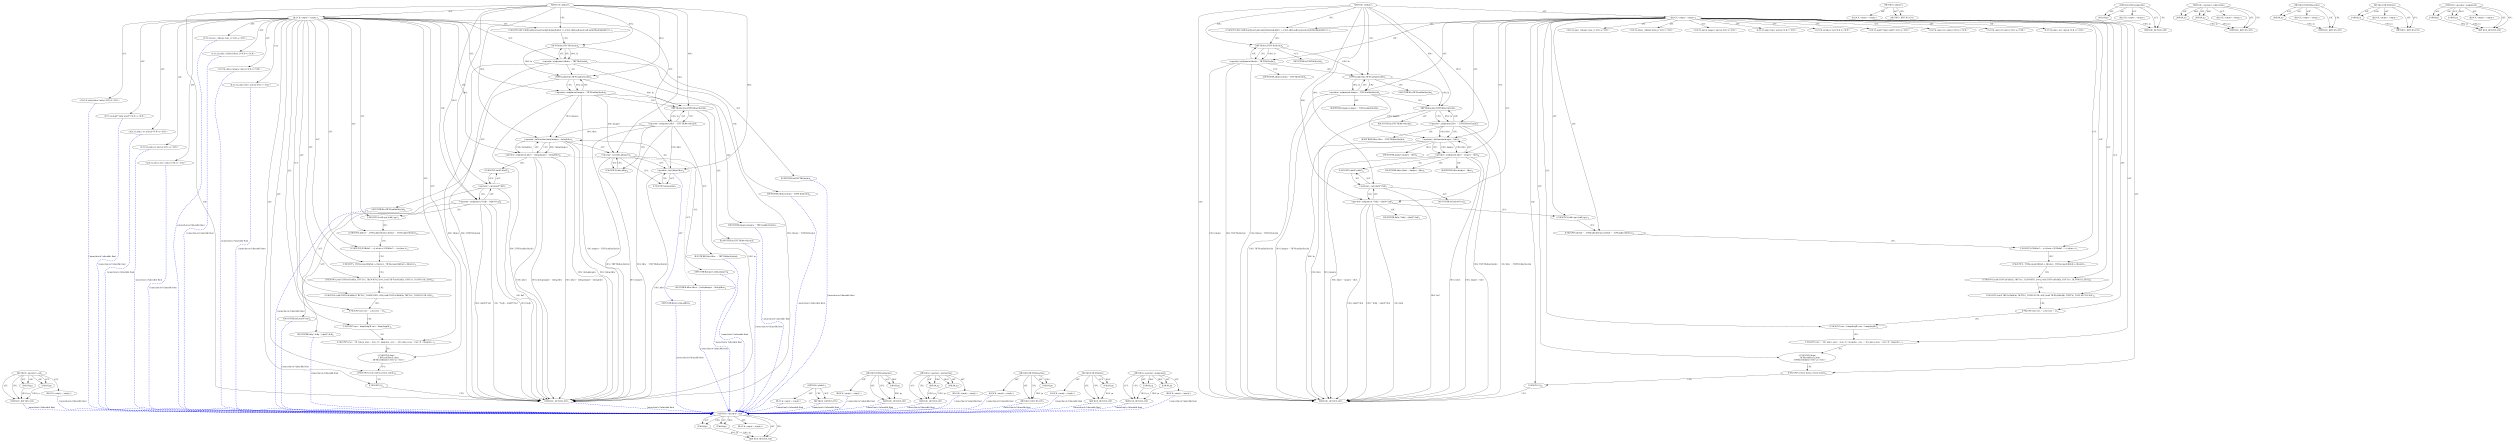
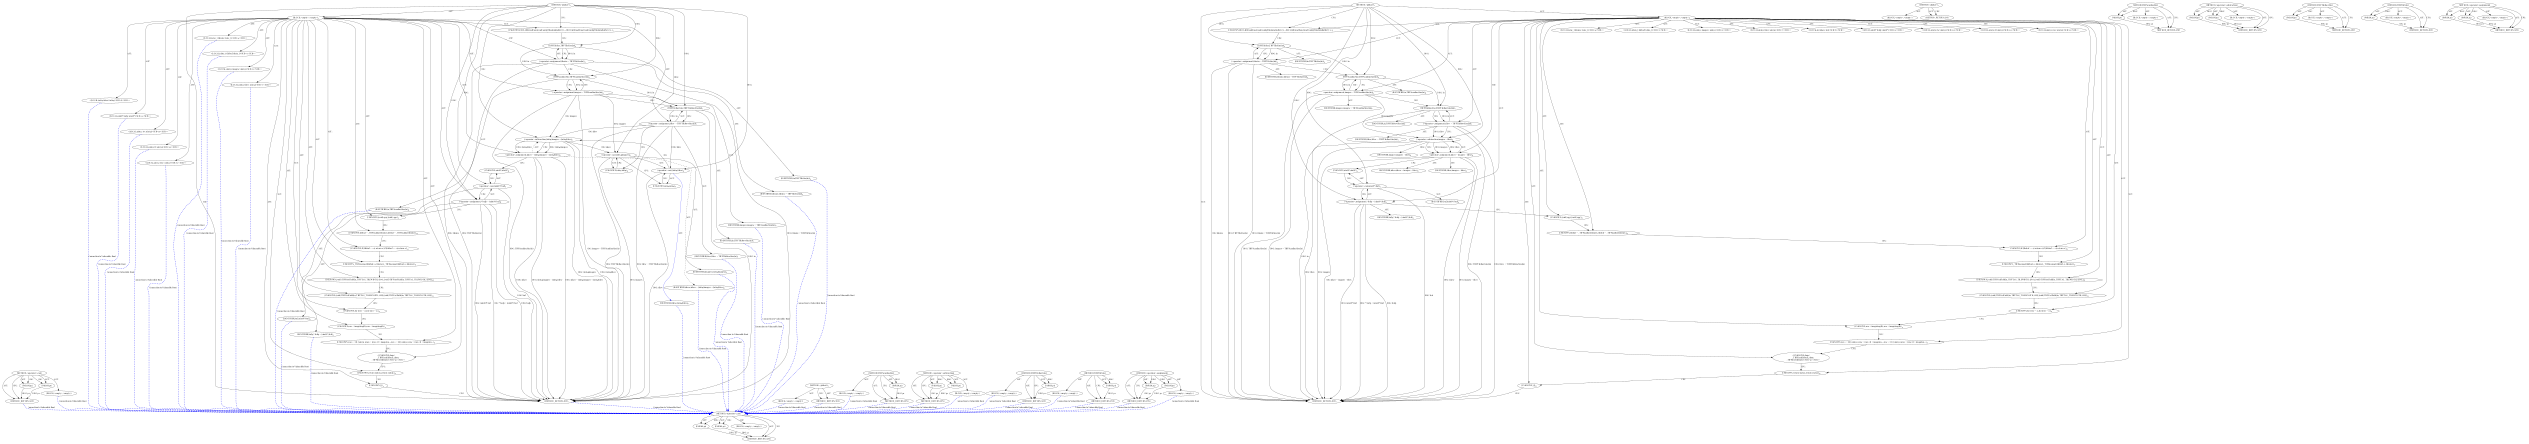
(603, 147) -> (606, 147)
